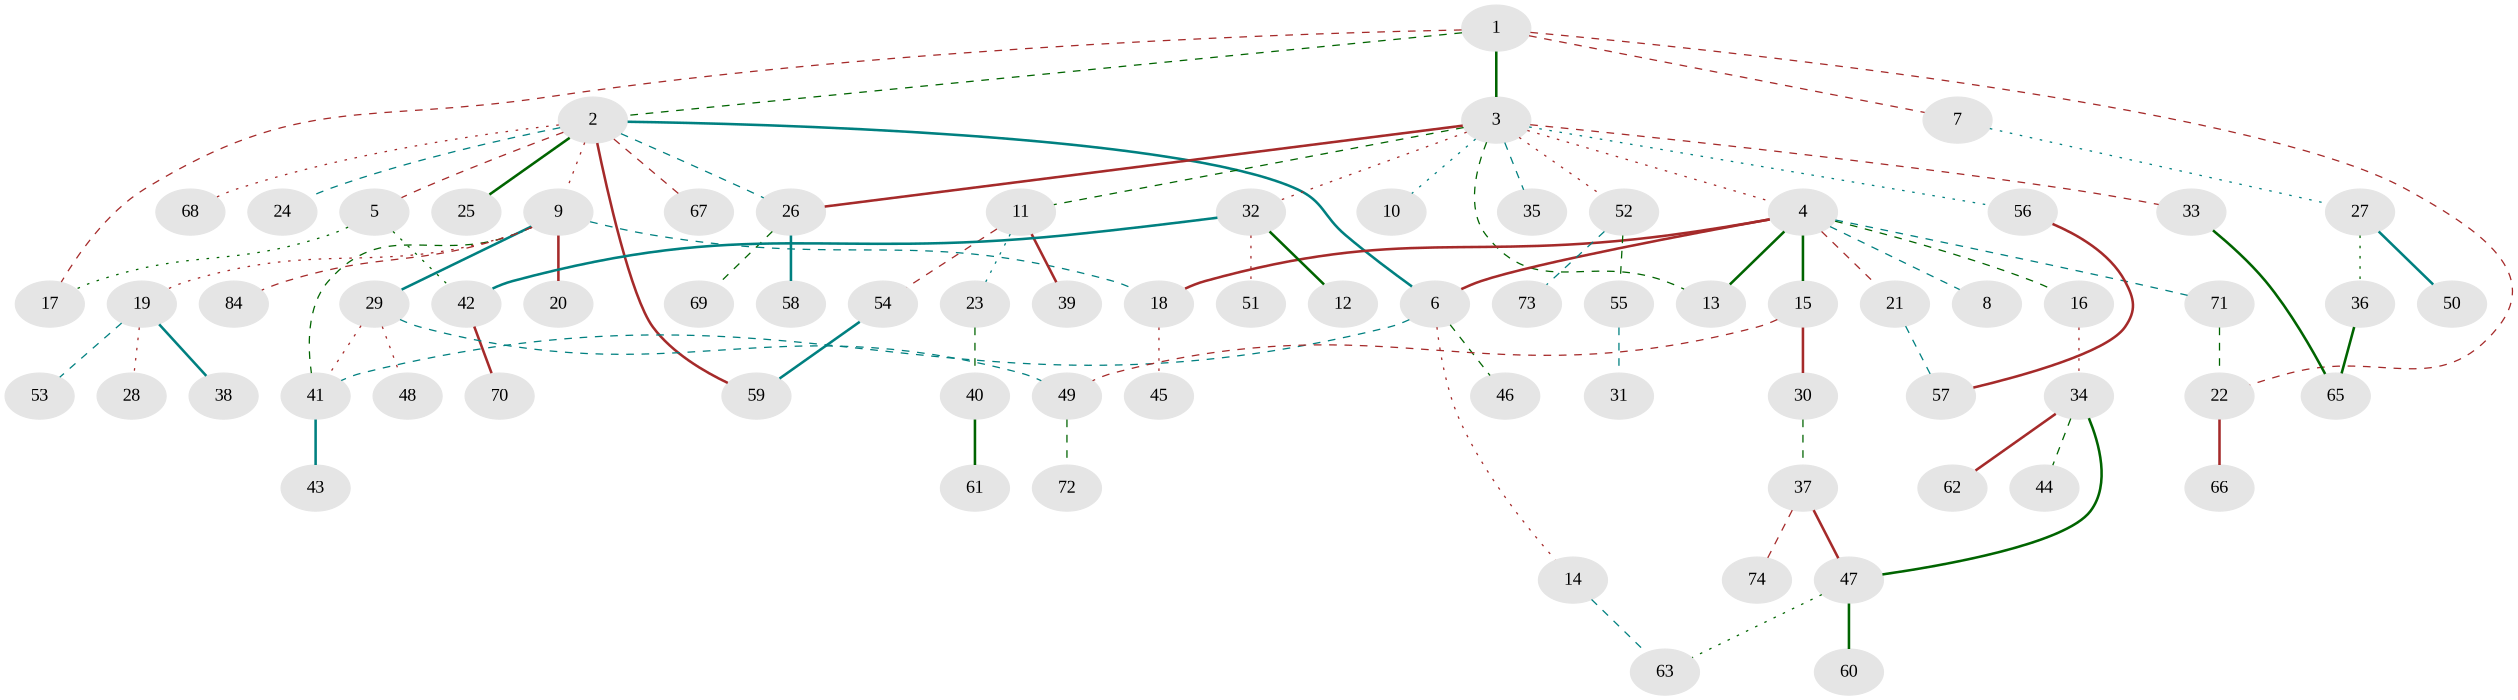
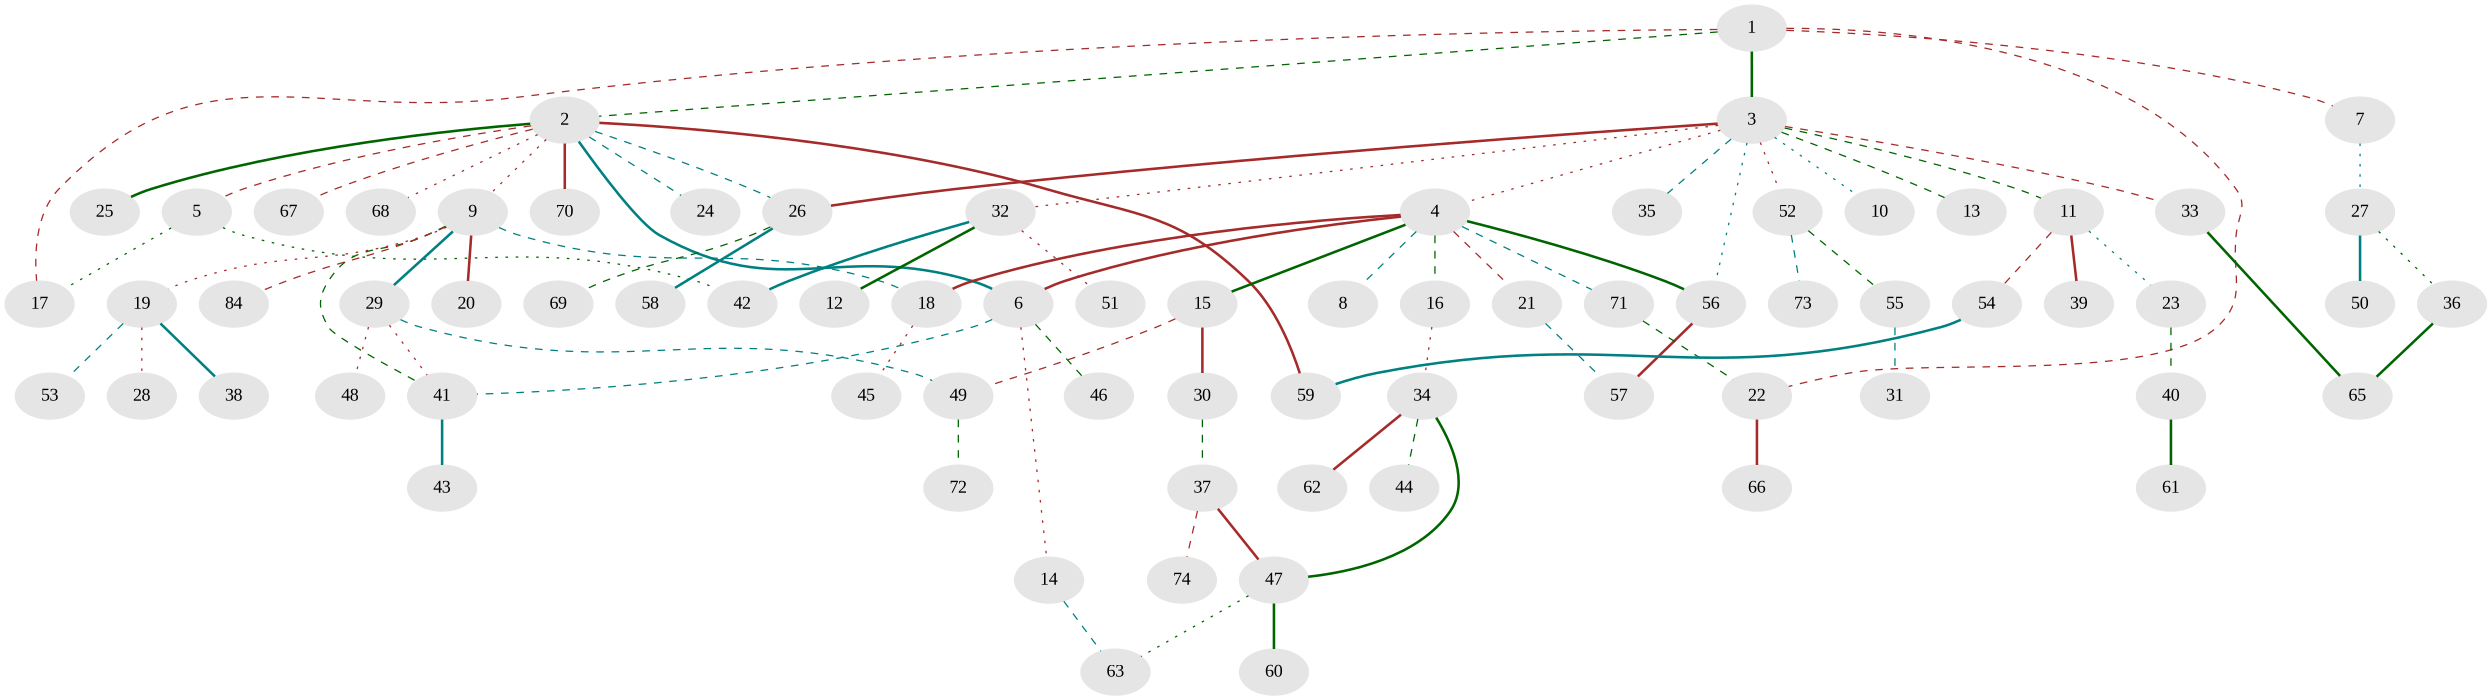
(1757, 258) -> (1577, 251)
(486, 358) -> (565, 166)
